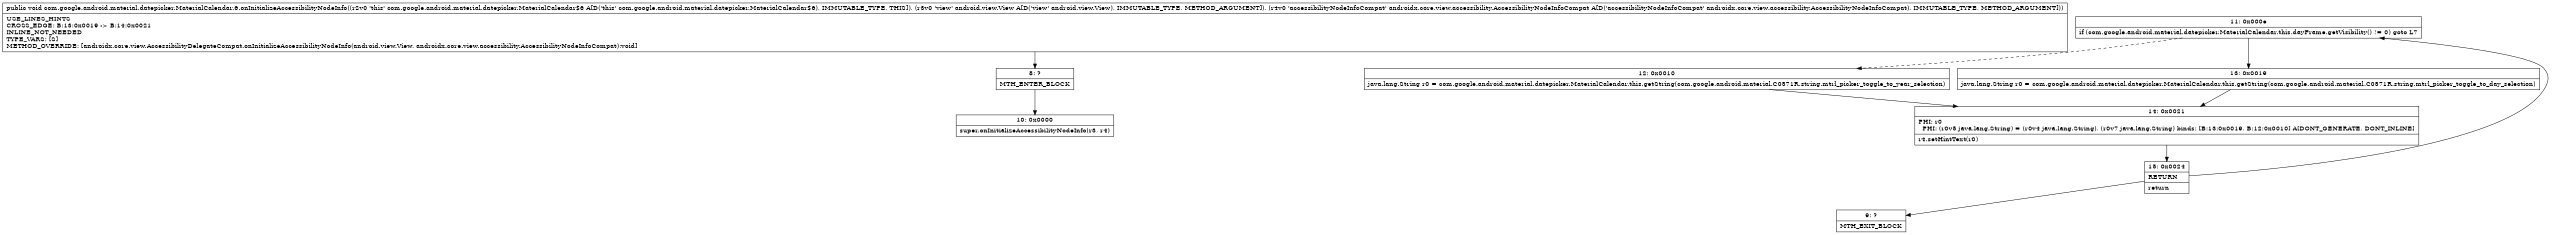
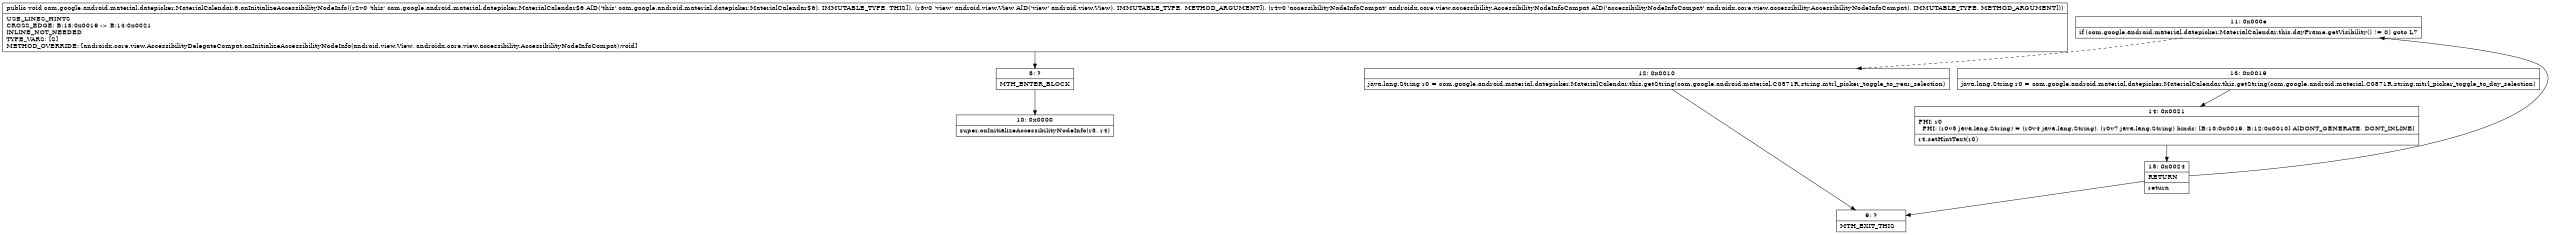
(2249, 51) -> none
(1861, 98) -> (1762, 149)
(1871, 226) -> (1868, 226)
